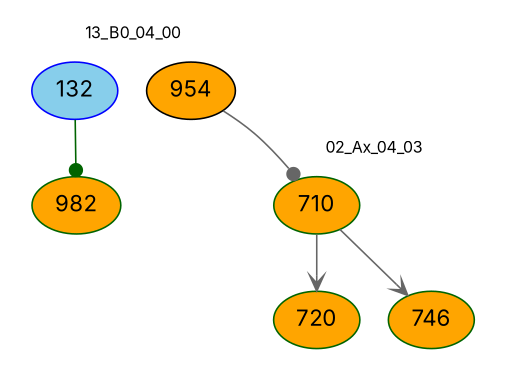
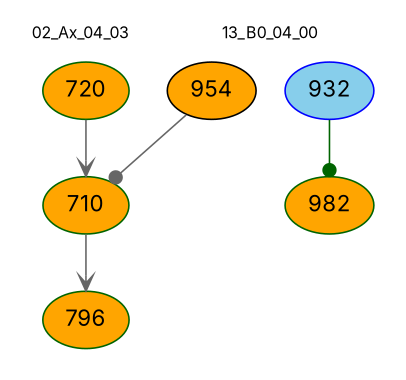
(75, 91) -> (329, 91)
(317, 255) -> (86, 140)
(431, 320) -> (86, 320)
